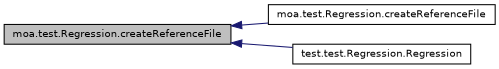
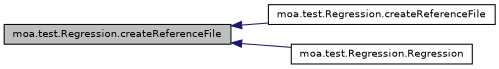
(382, 54) -> (382, 54)
